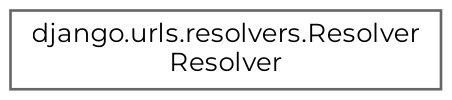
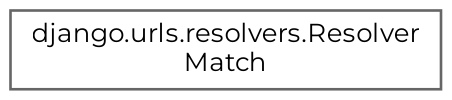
(226, 50) -> (226, 50)
